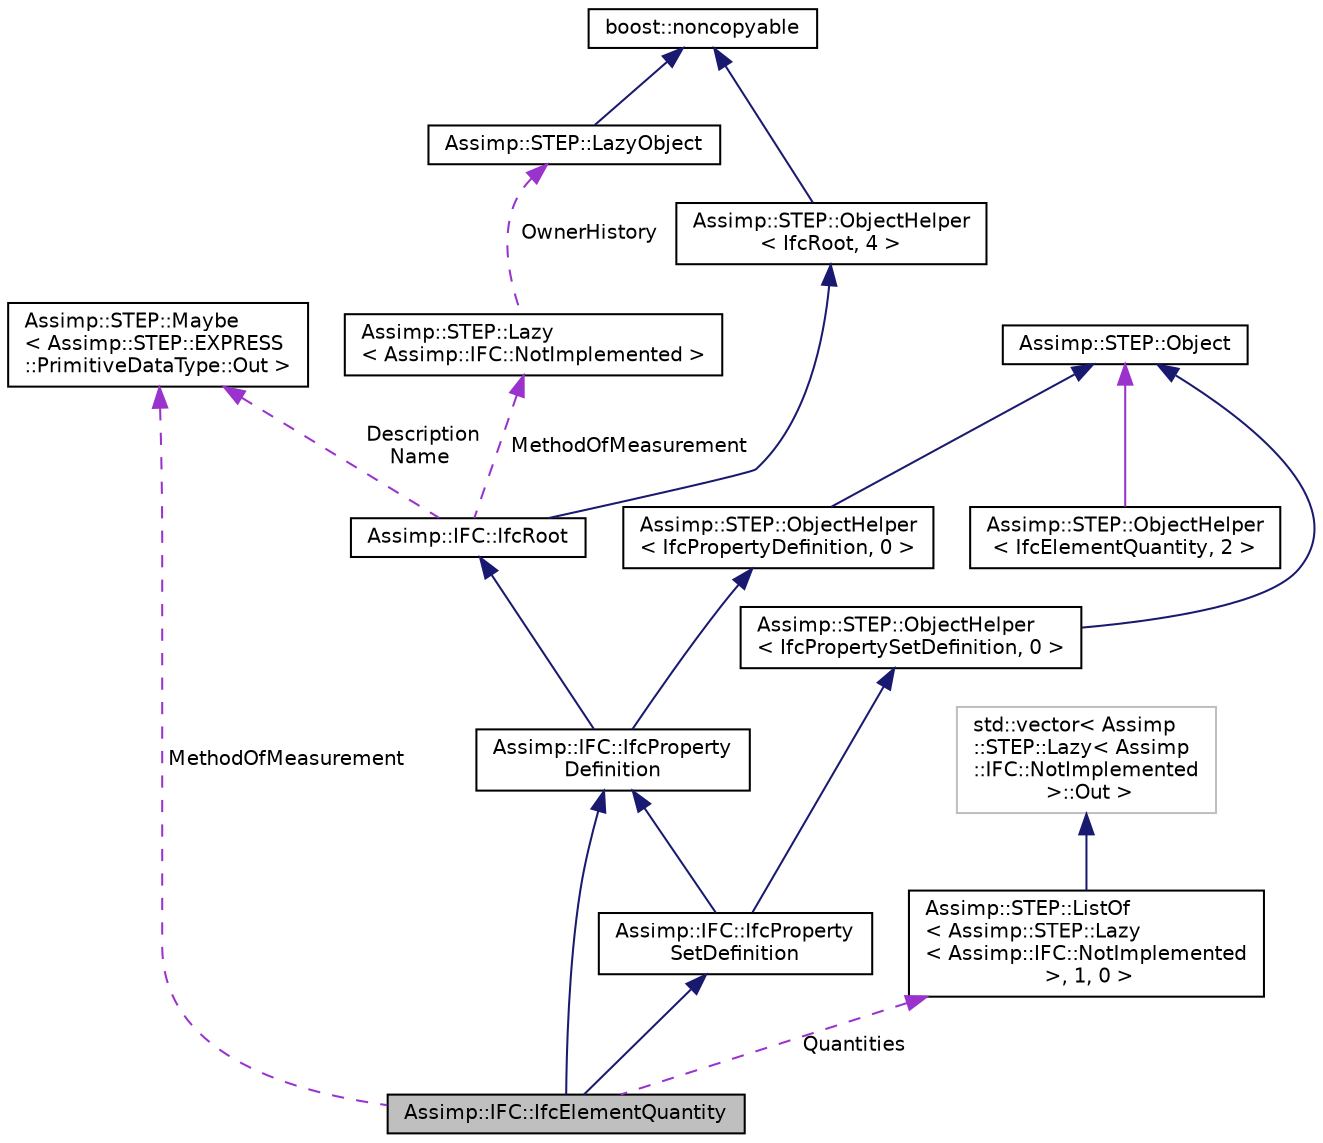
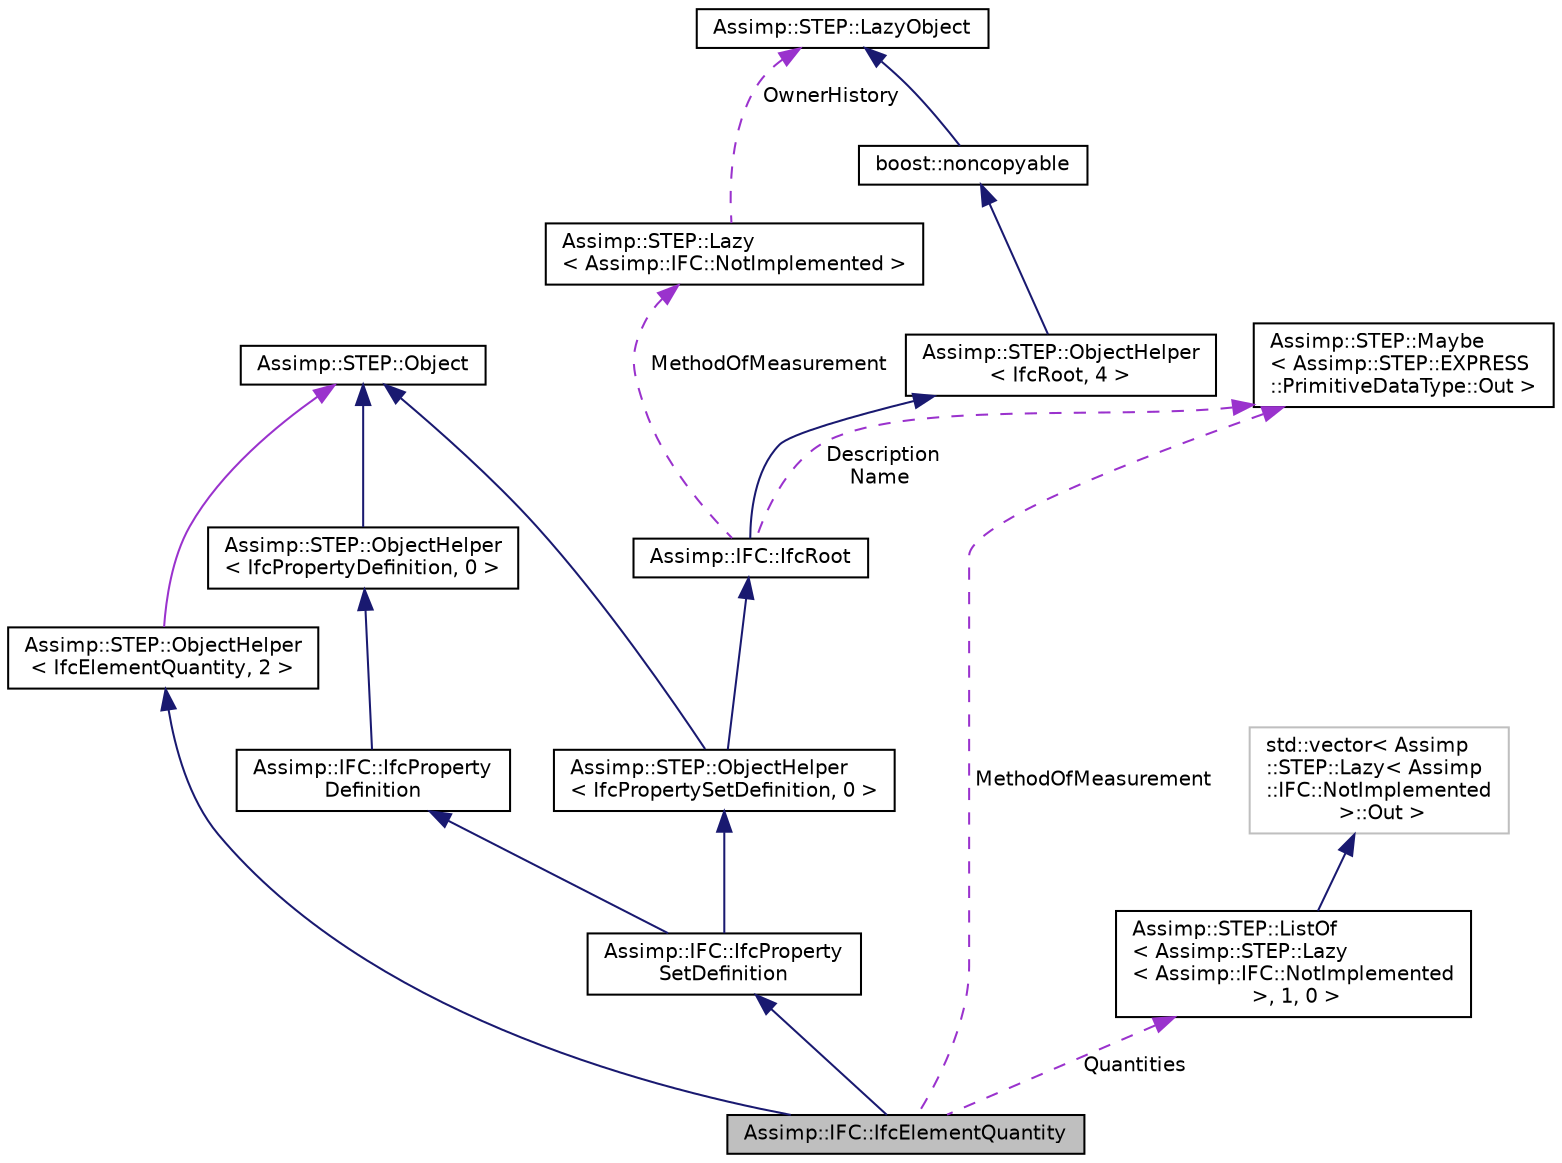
(631, 93) -> (923, 102)
(543, 652) -> (737, 674)
(573, 952) -> (420, 991)
